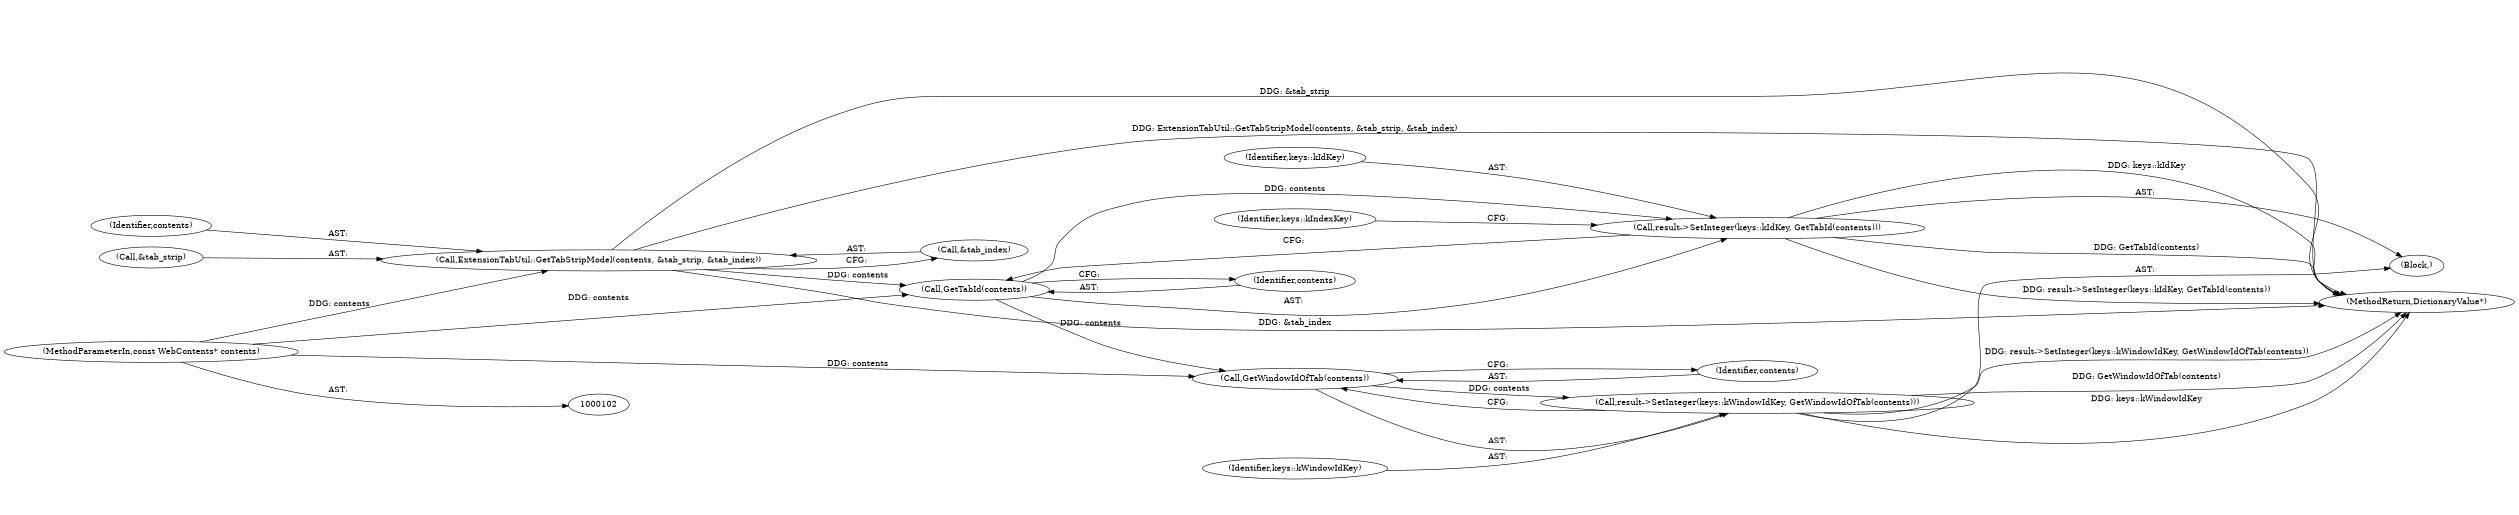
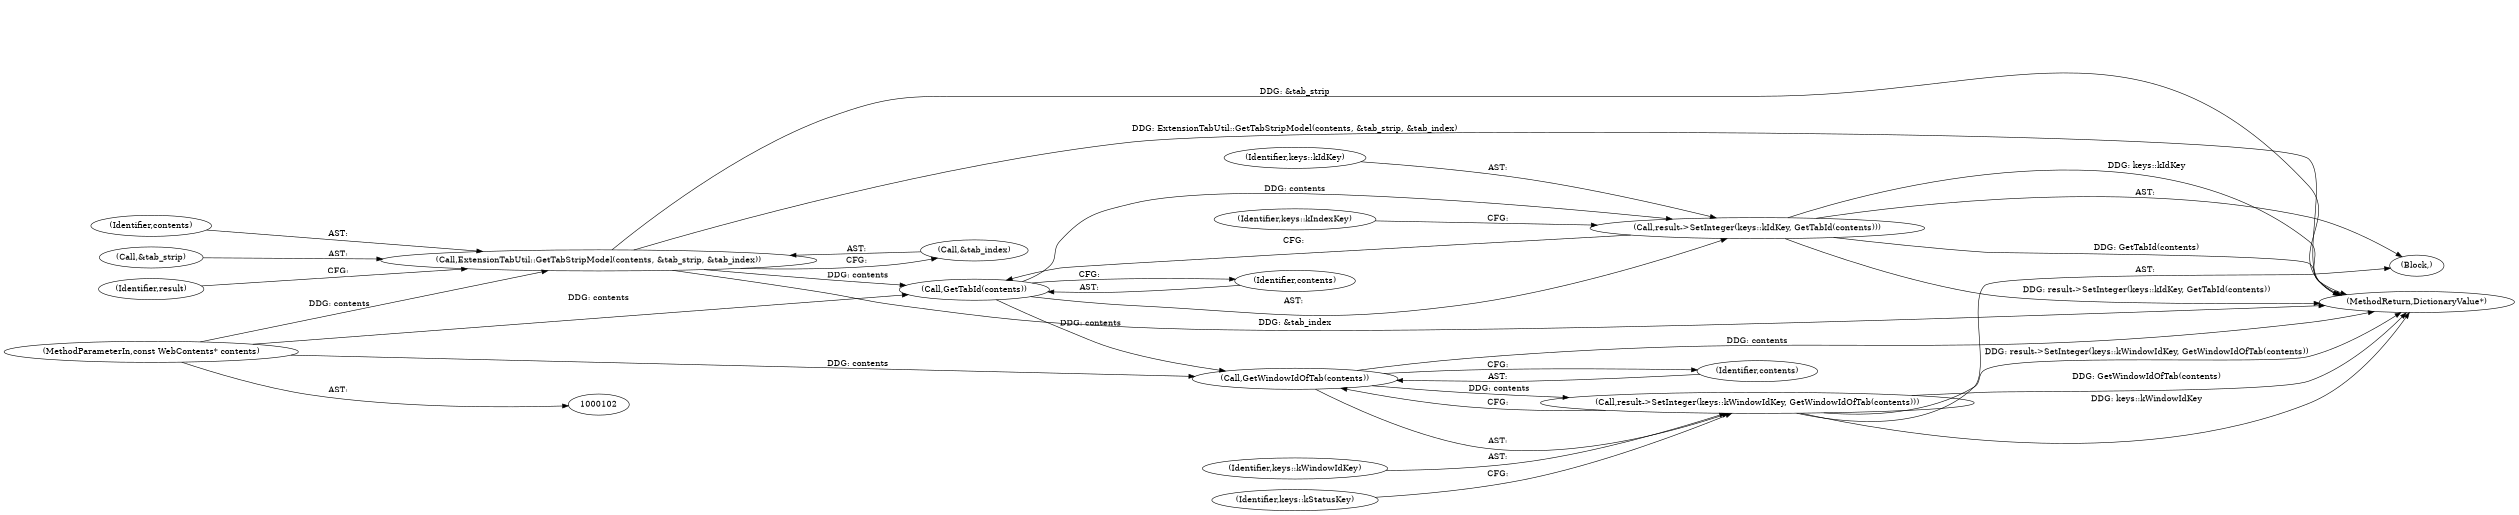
none -> (151, 289)
none -> (1863, 345)
none -> (1295, 500)
